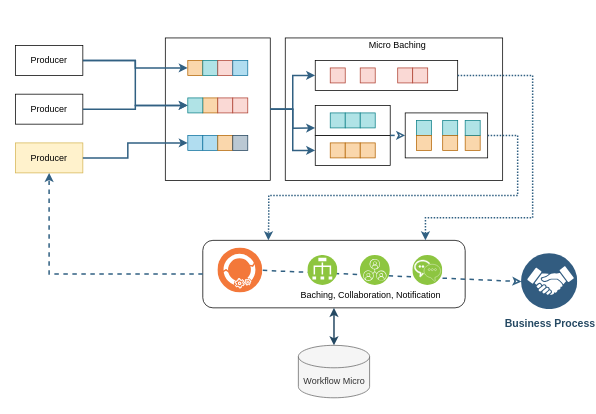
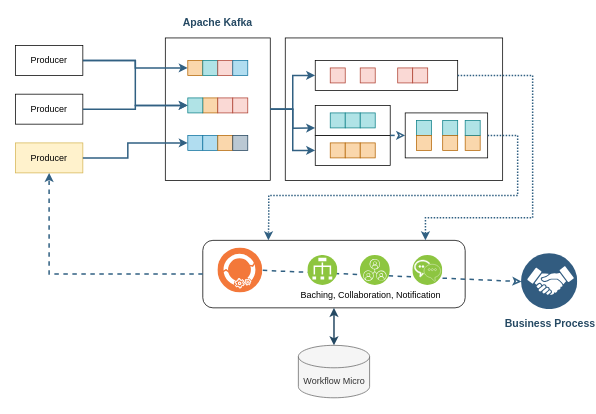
none -> (218, 23)
(398, 45) -> none
